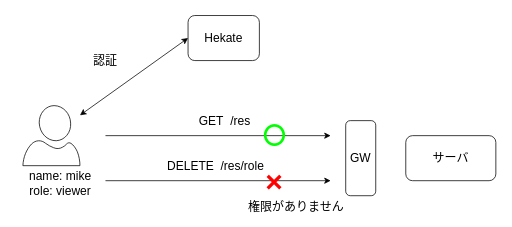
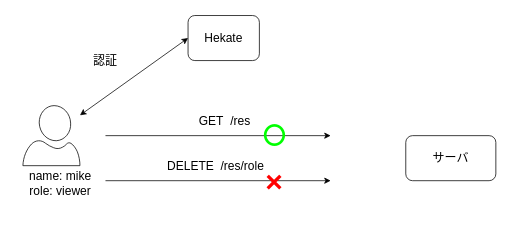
(360, 158) -> none
(296, 203) -> none
